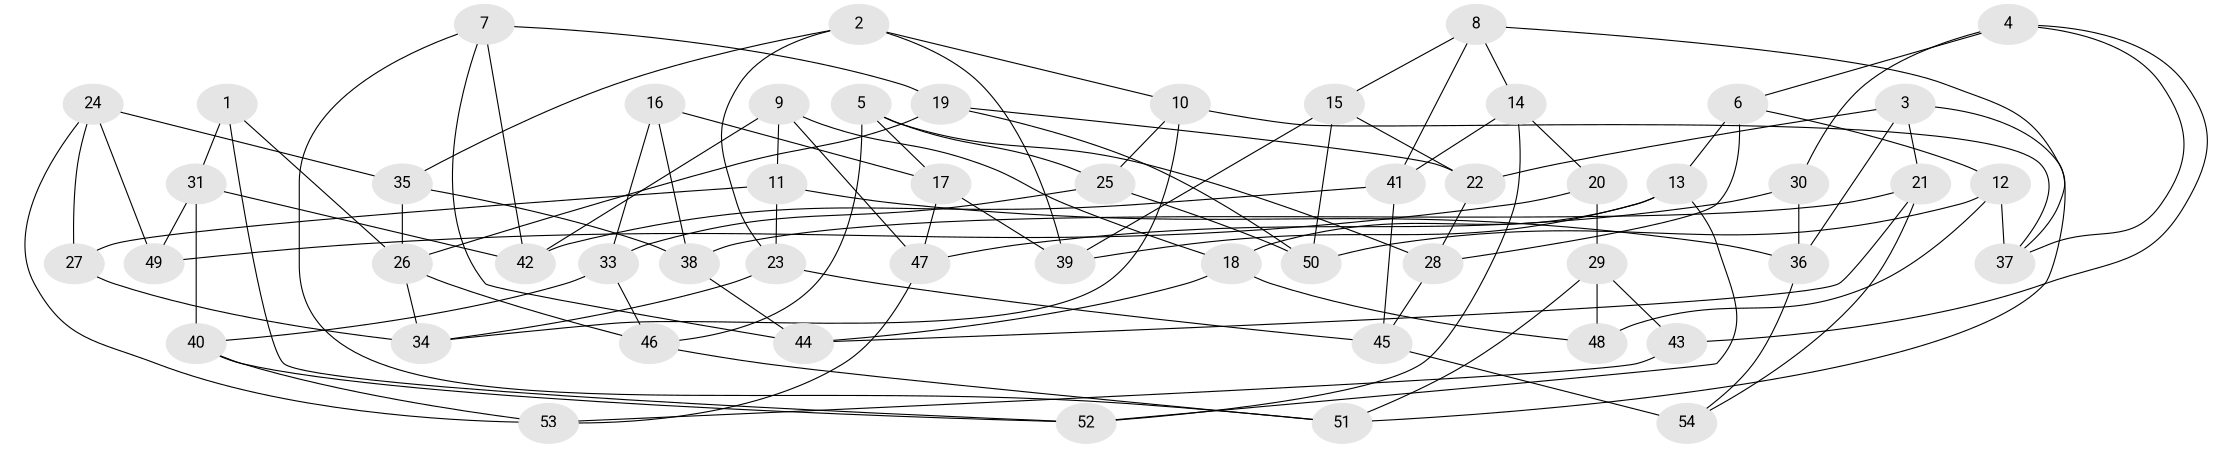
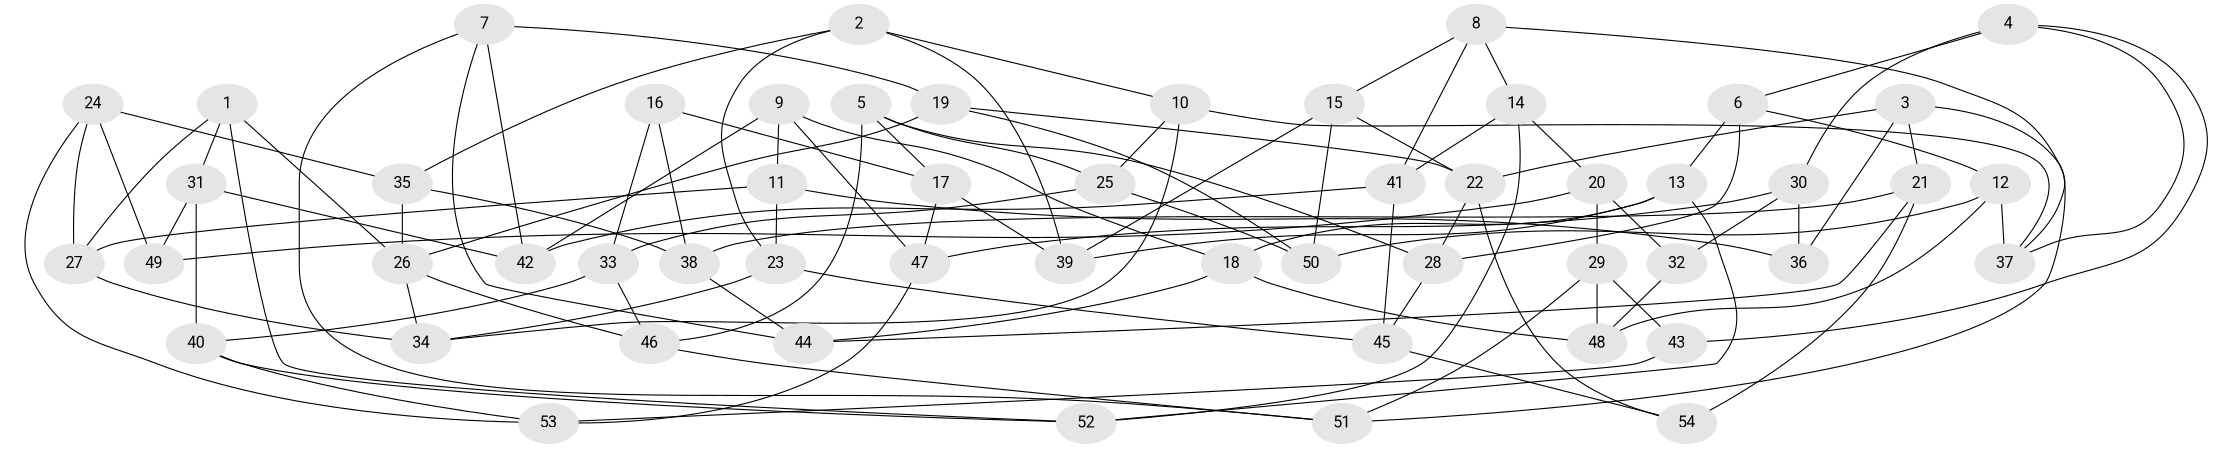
none -> (143, 178)
none -> (1677, 264)
(1760, 353) -> (1541, 345)
